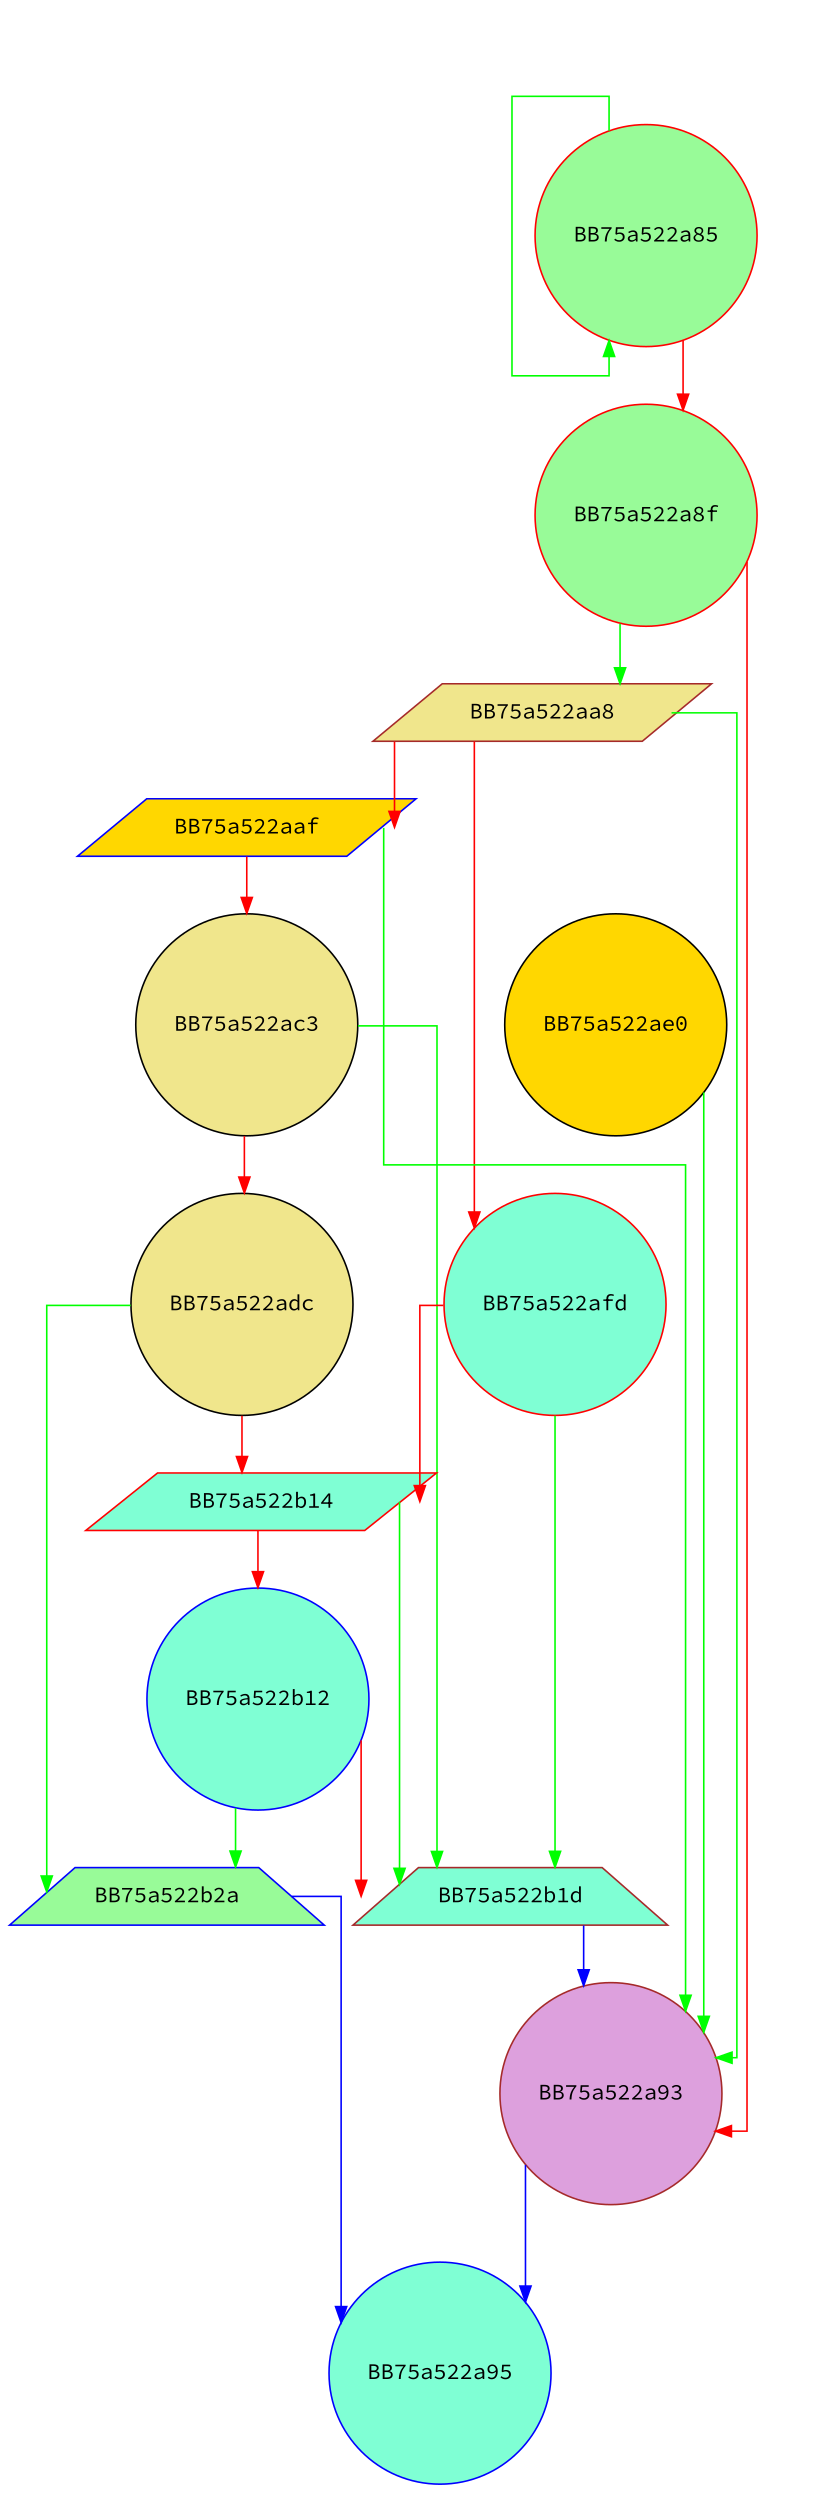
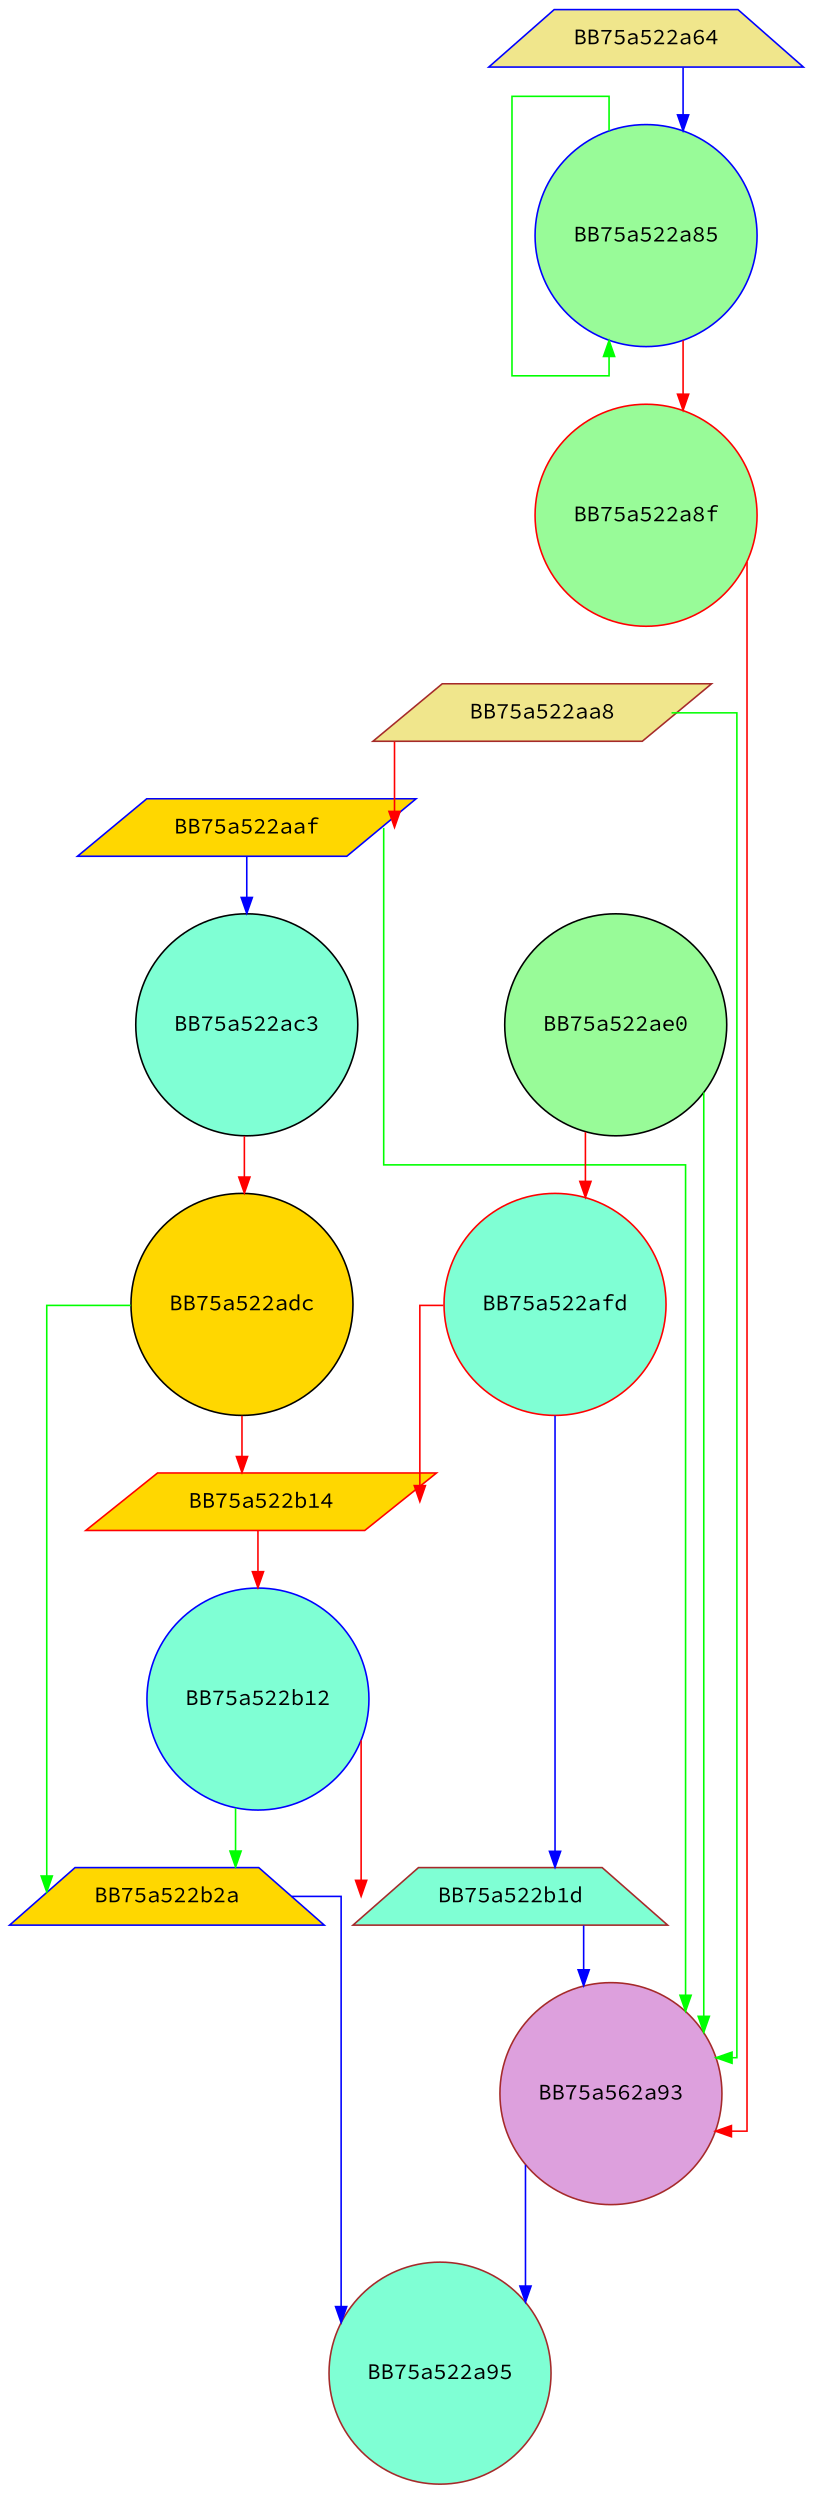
none -> (646, 38)
(646, 236) -> (646, 236)
(620, 646) -> none
(247, 877) -> (247, 877)
(474, 977) -> (585, 1154)
(247, 1025) -> (247, 1025)
(616, 1025) -> (616, 1025)
(242, 1304) -> (242, 1304)
(437, 1399) -> none
(261, 1502) -> (261, 1502)
(555, 1634) -> (555, 1634)
(400, 1685) -> none
(167, 1896) -> (167, 1896)
(611, 2094) -> (611, 2094)
(440, 2373) -> (440, 2373)
